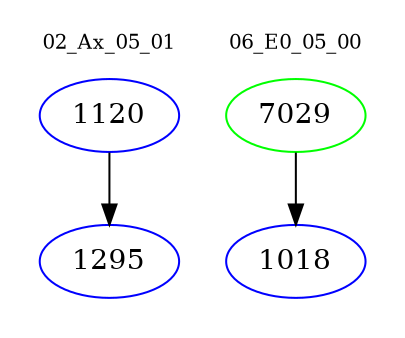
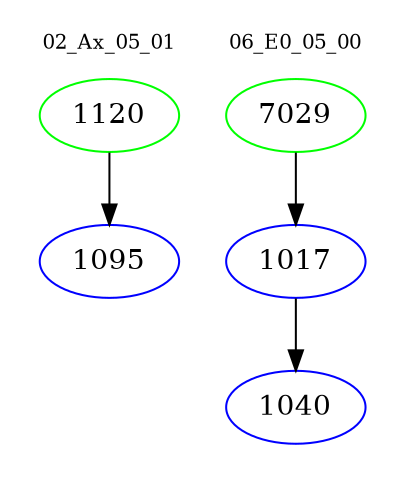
(109, 116) -> (109, 116)
(109, 261) -> (109, 261)
(296, 261) -> (296, 261)
none -> (296, 407)
